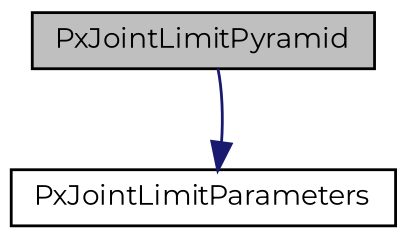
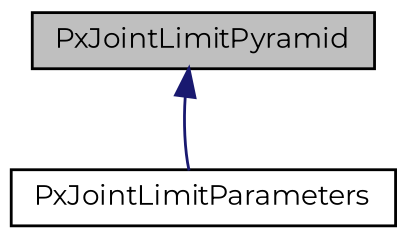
(222, 105) -> (185, 134)
